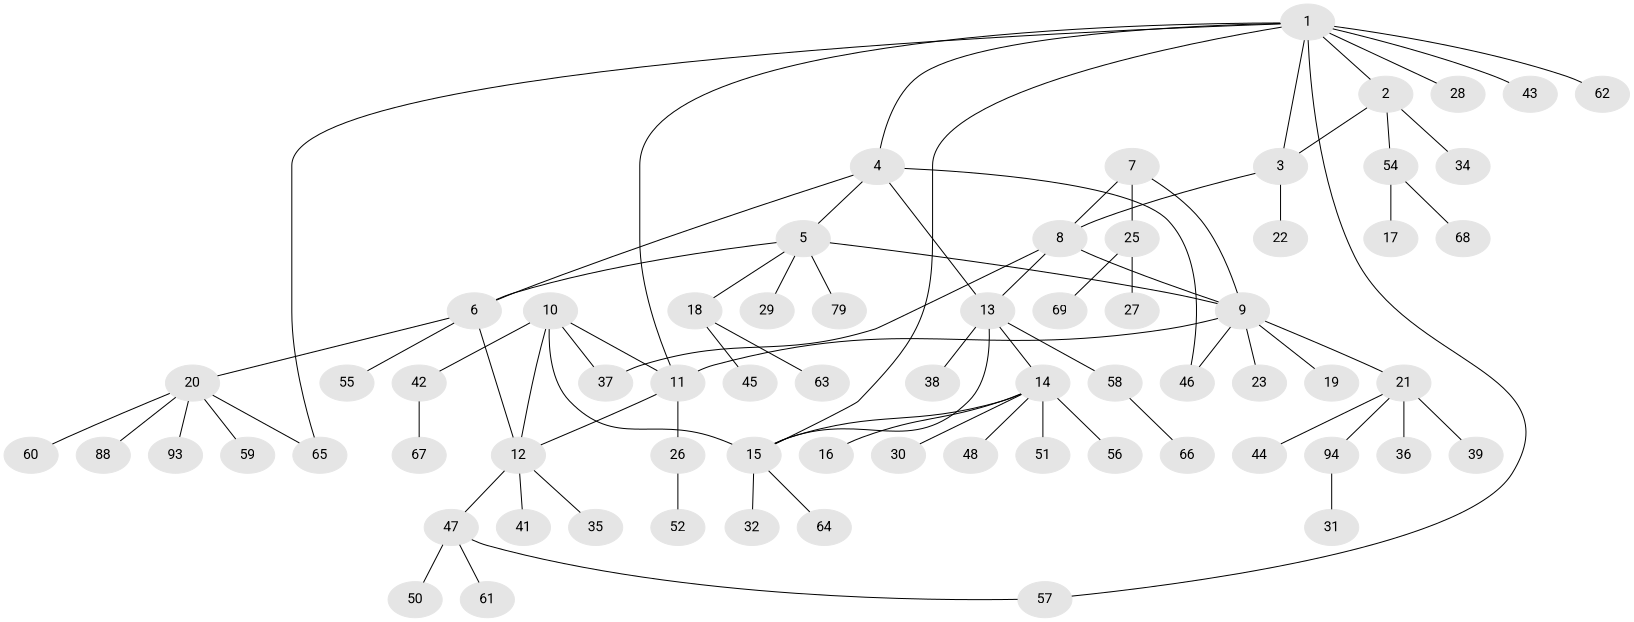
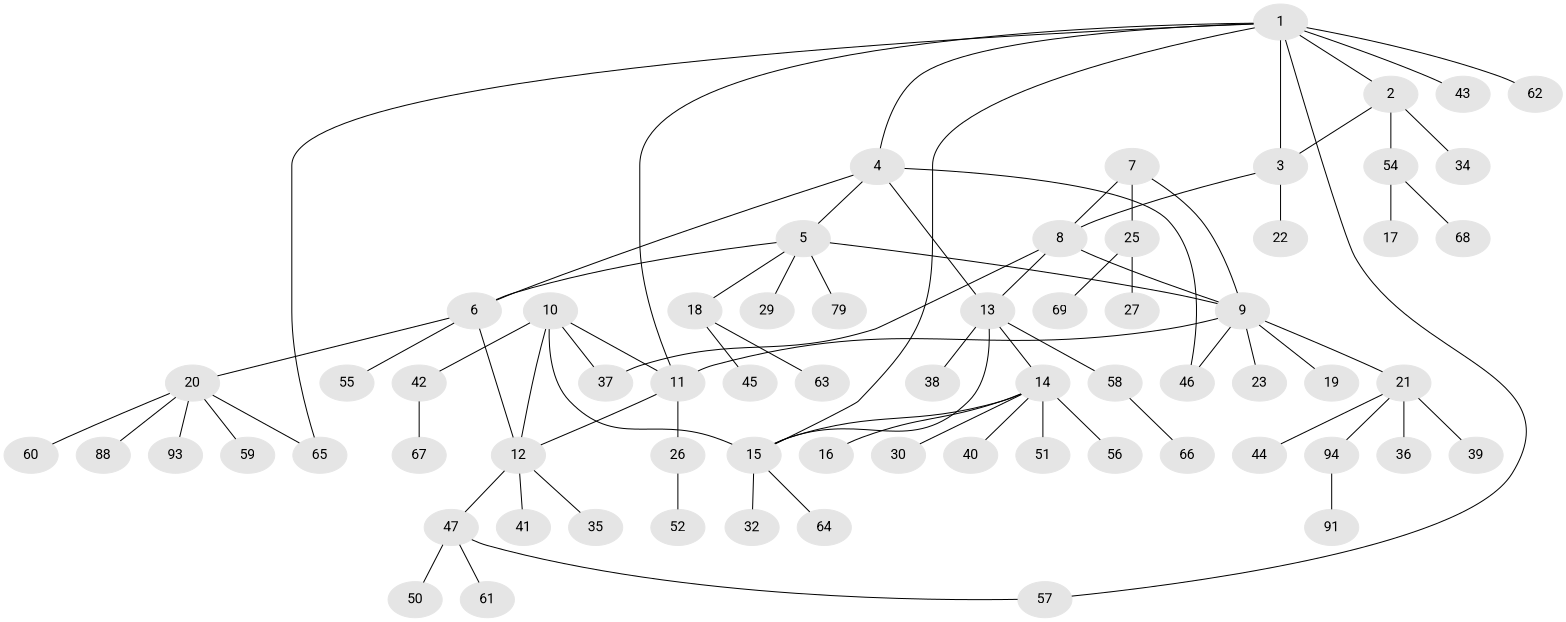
(1458, 94) -> none
(971, 455) -> (971, 455)
(1332, 527) -> (1332, 527)
